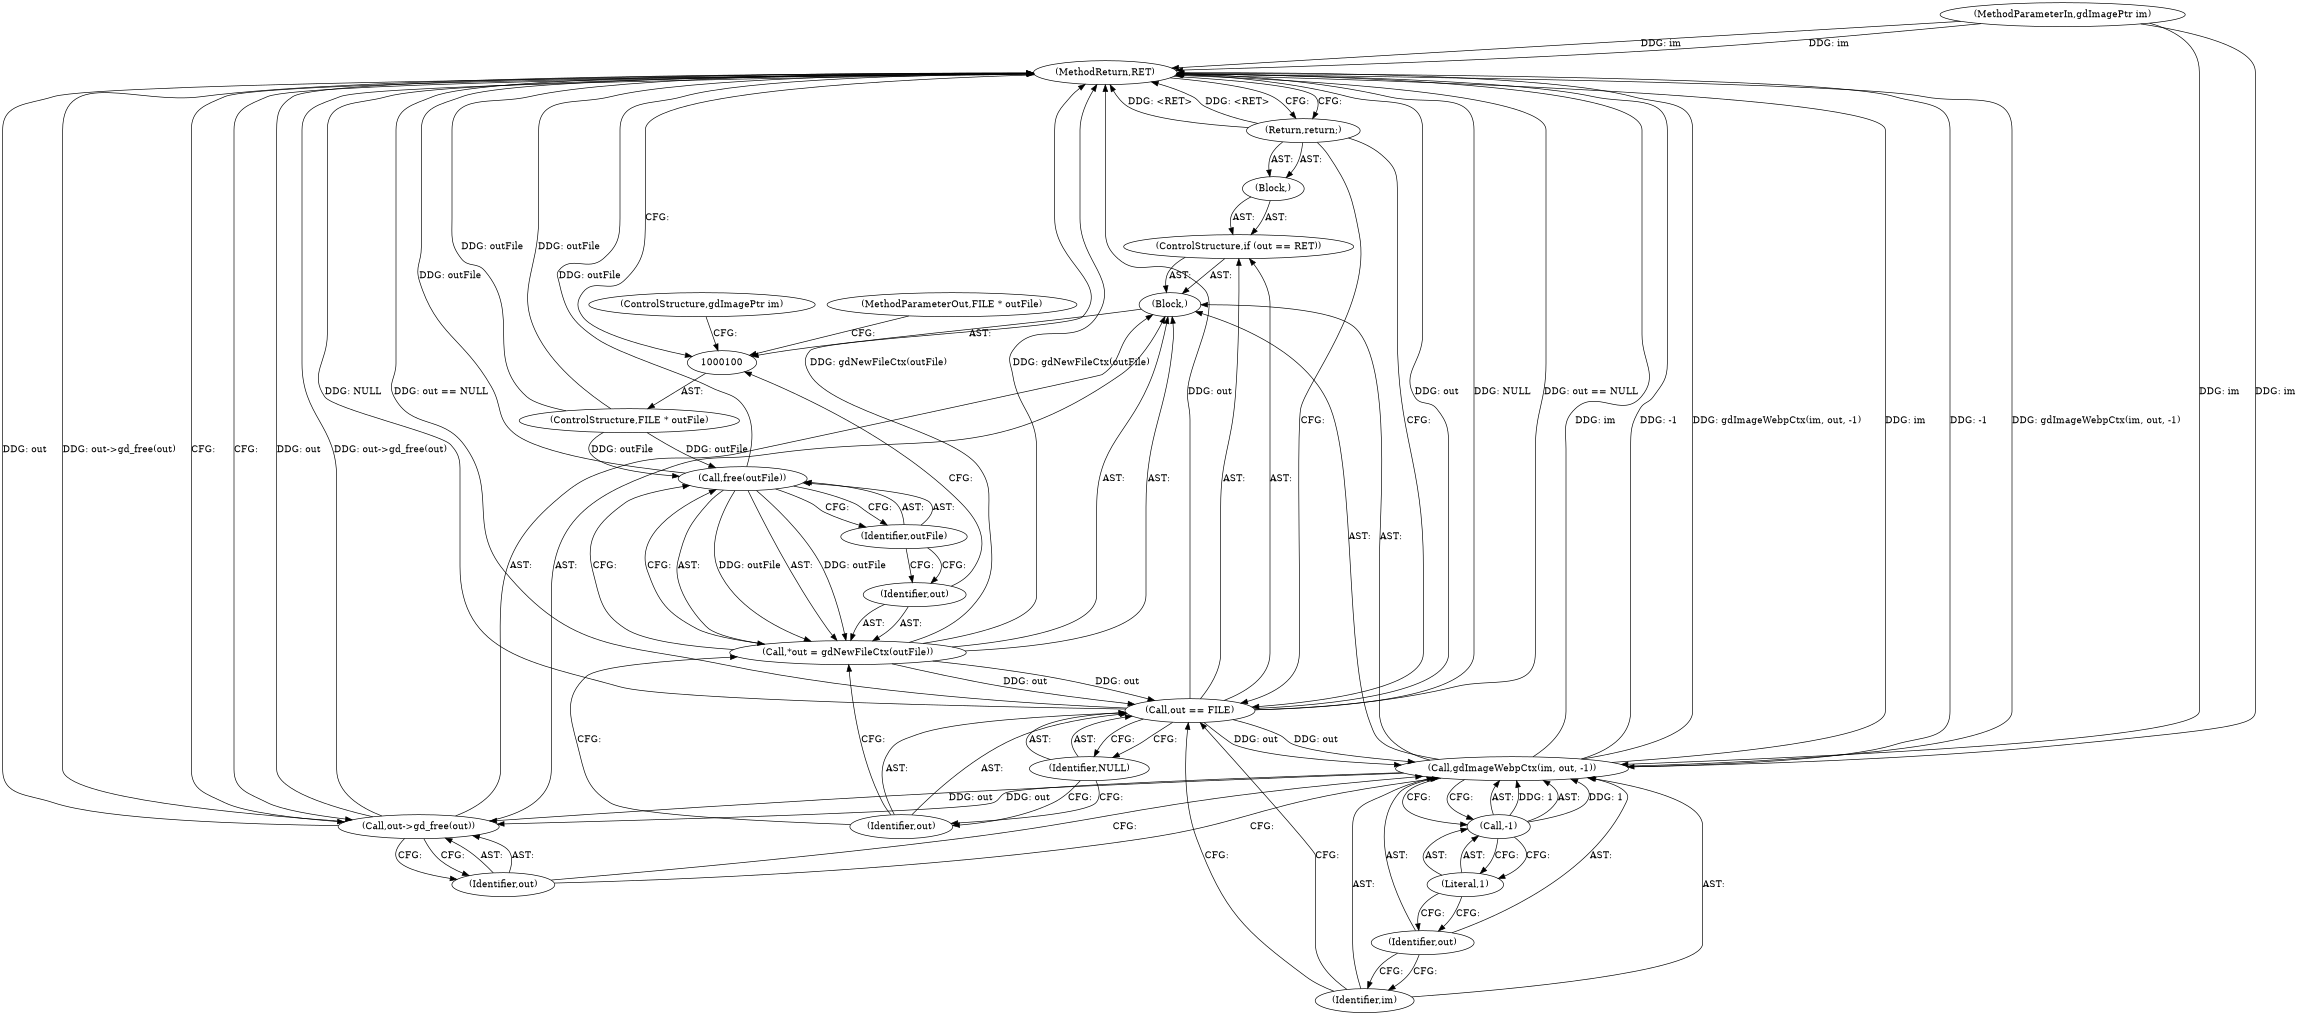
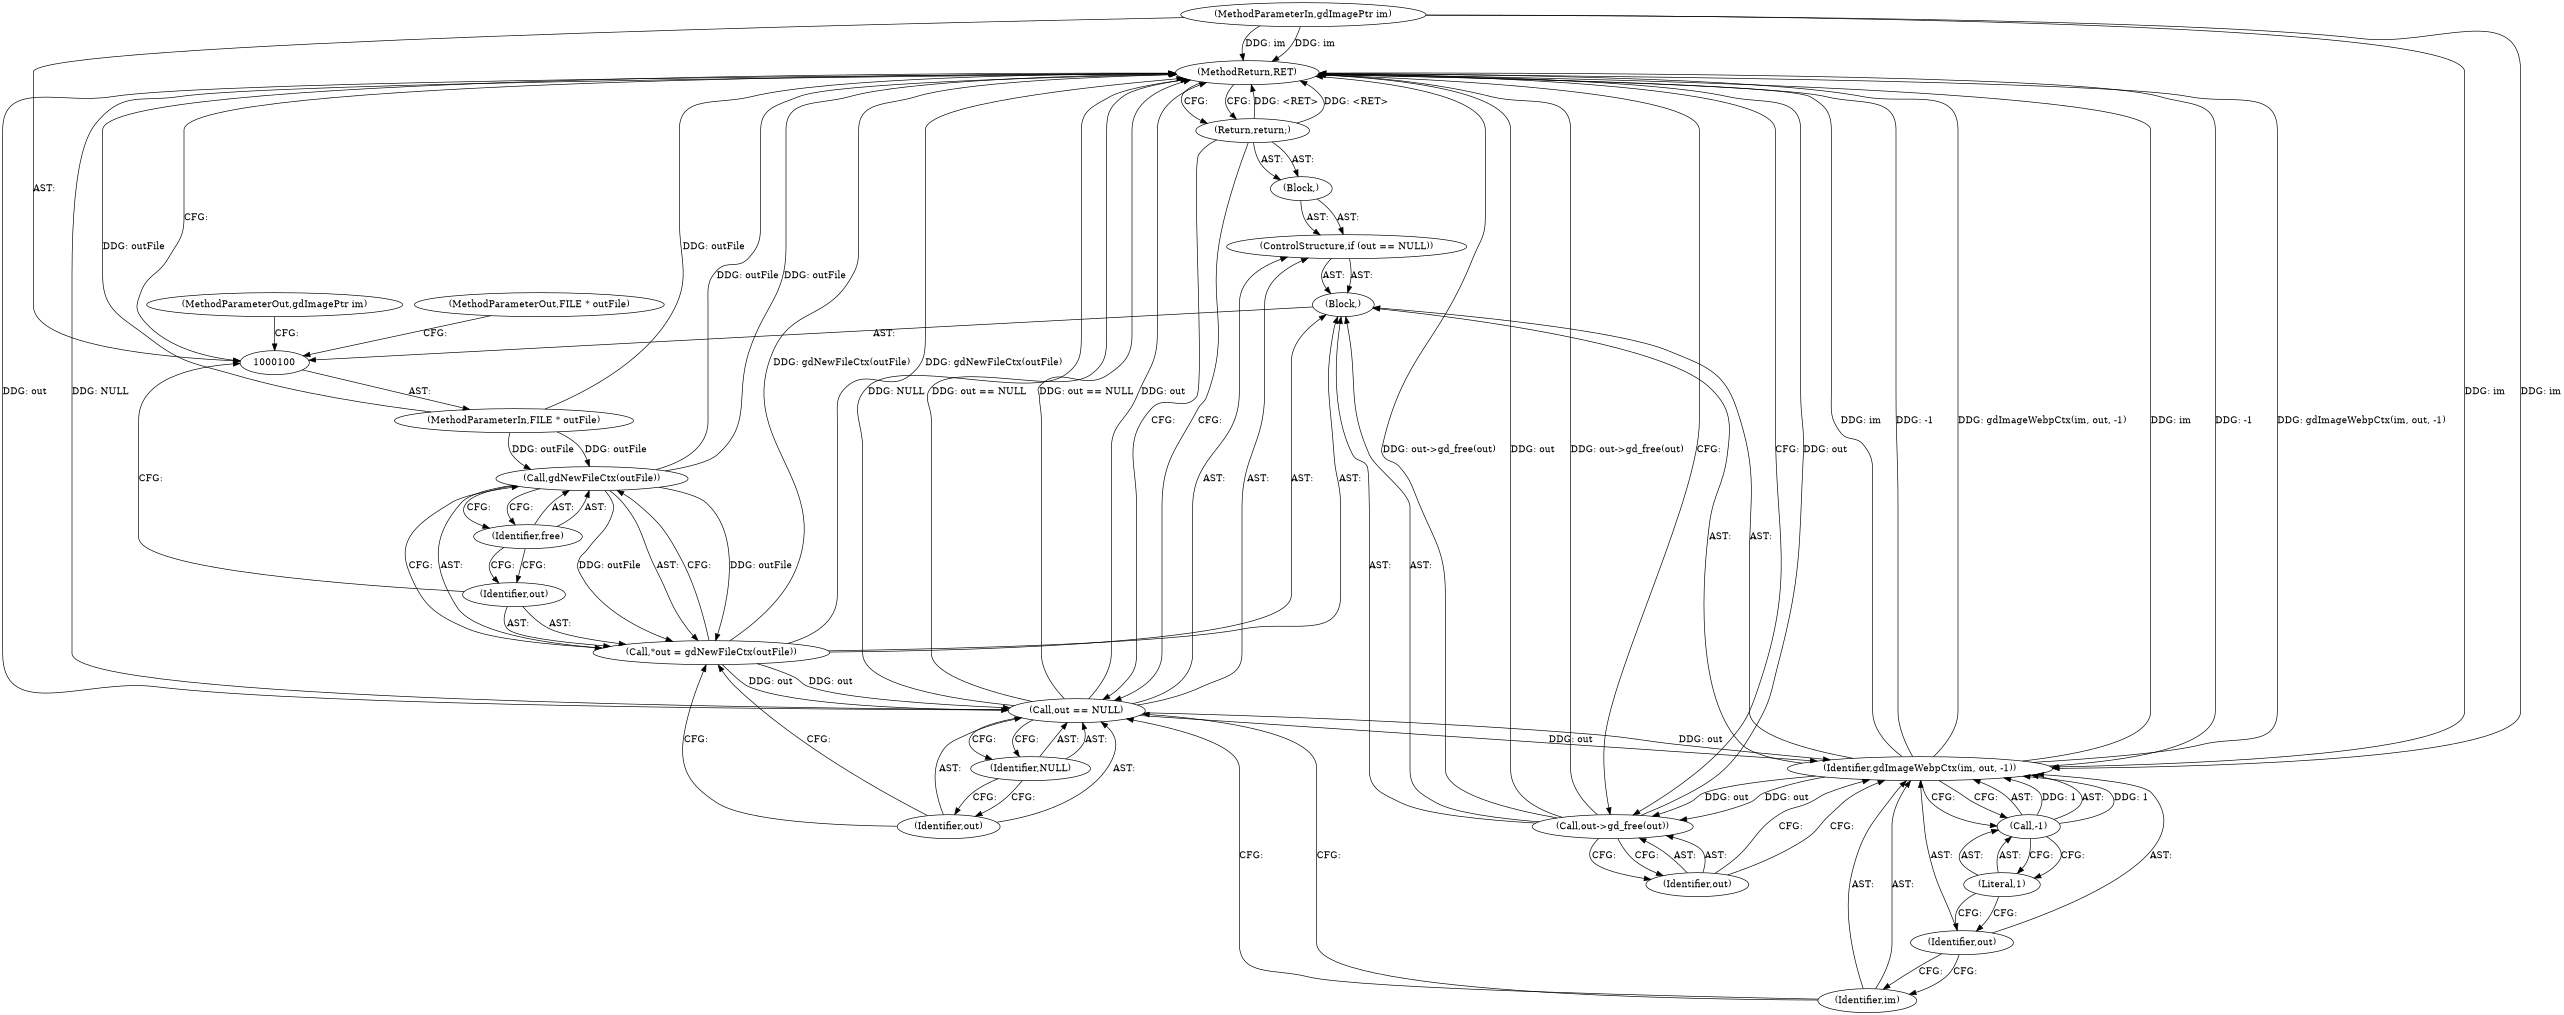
none -> (383, 41)
(1239, 247) -> (1347, 247)
(702, 305) -> (275, 305)
(629, 421) -> (514, 421)
(743, 479) -> (592, 479)
(904, 537) -> (528, 537)
(1190, 711) -> (1077, 711)
(1512, 769) -> (1920, 769)
